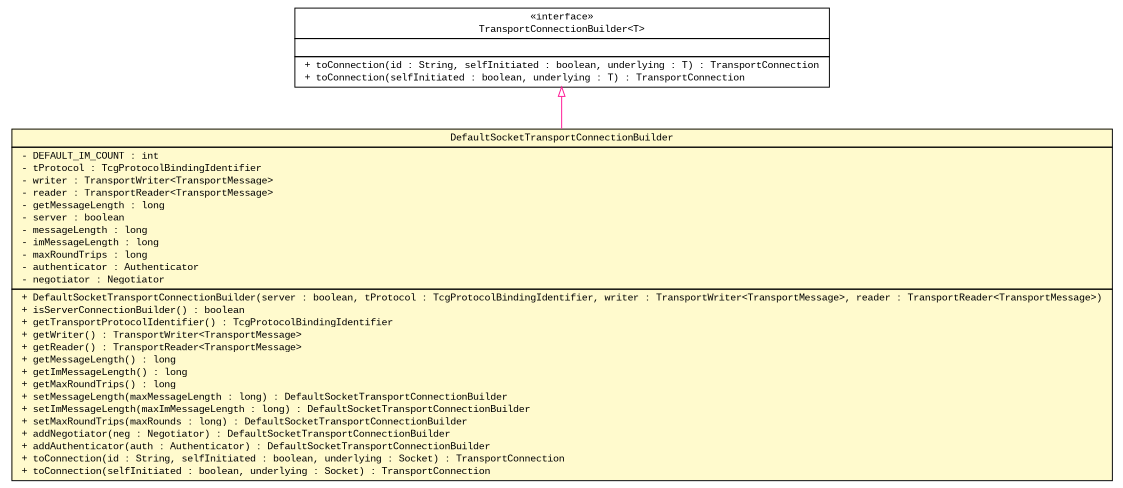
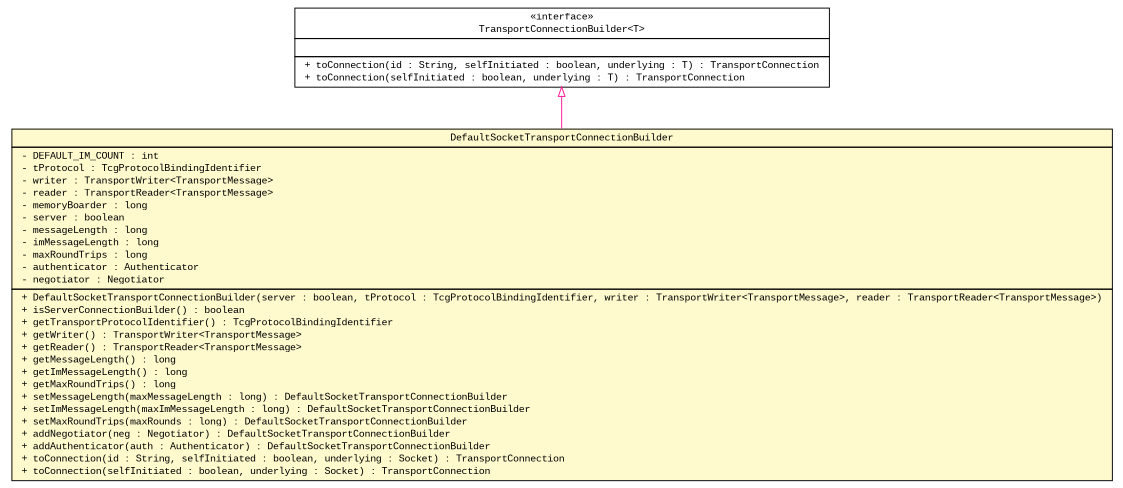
(93, 205) -> (85, 205)
